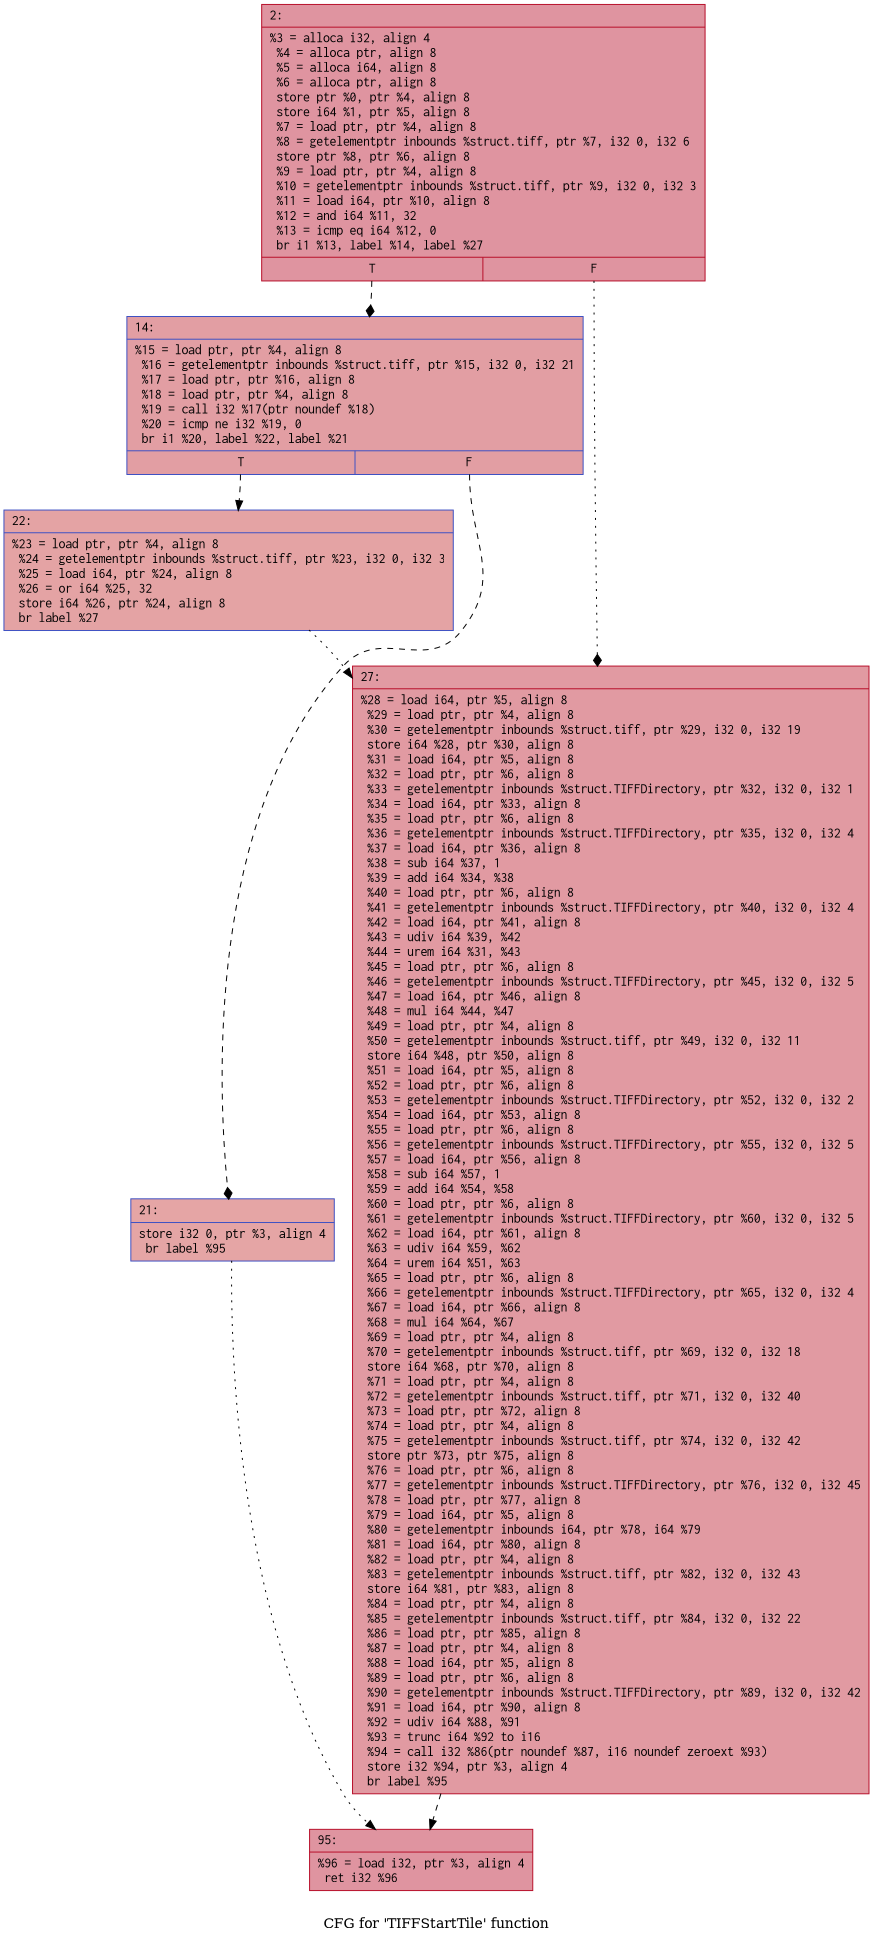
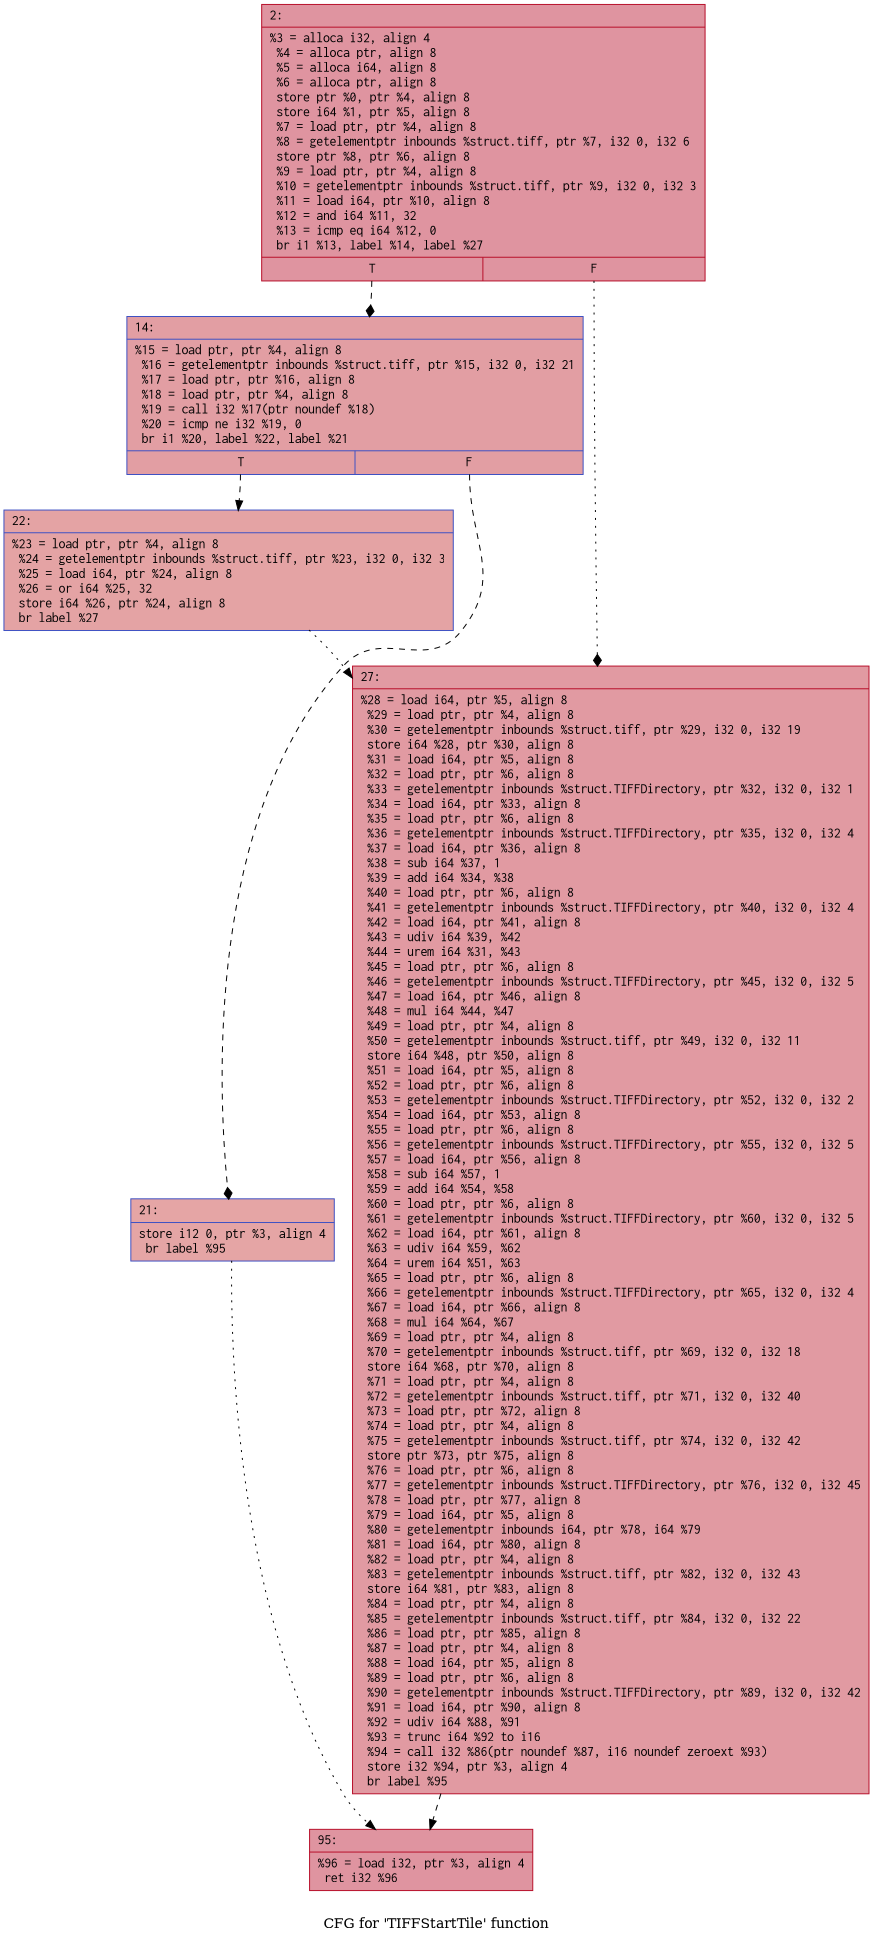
(233, 1234) -> (233, 1234)
